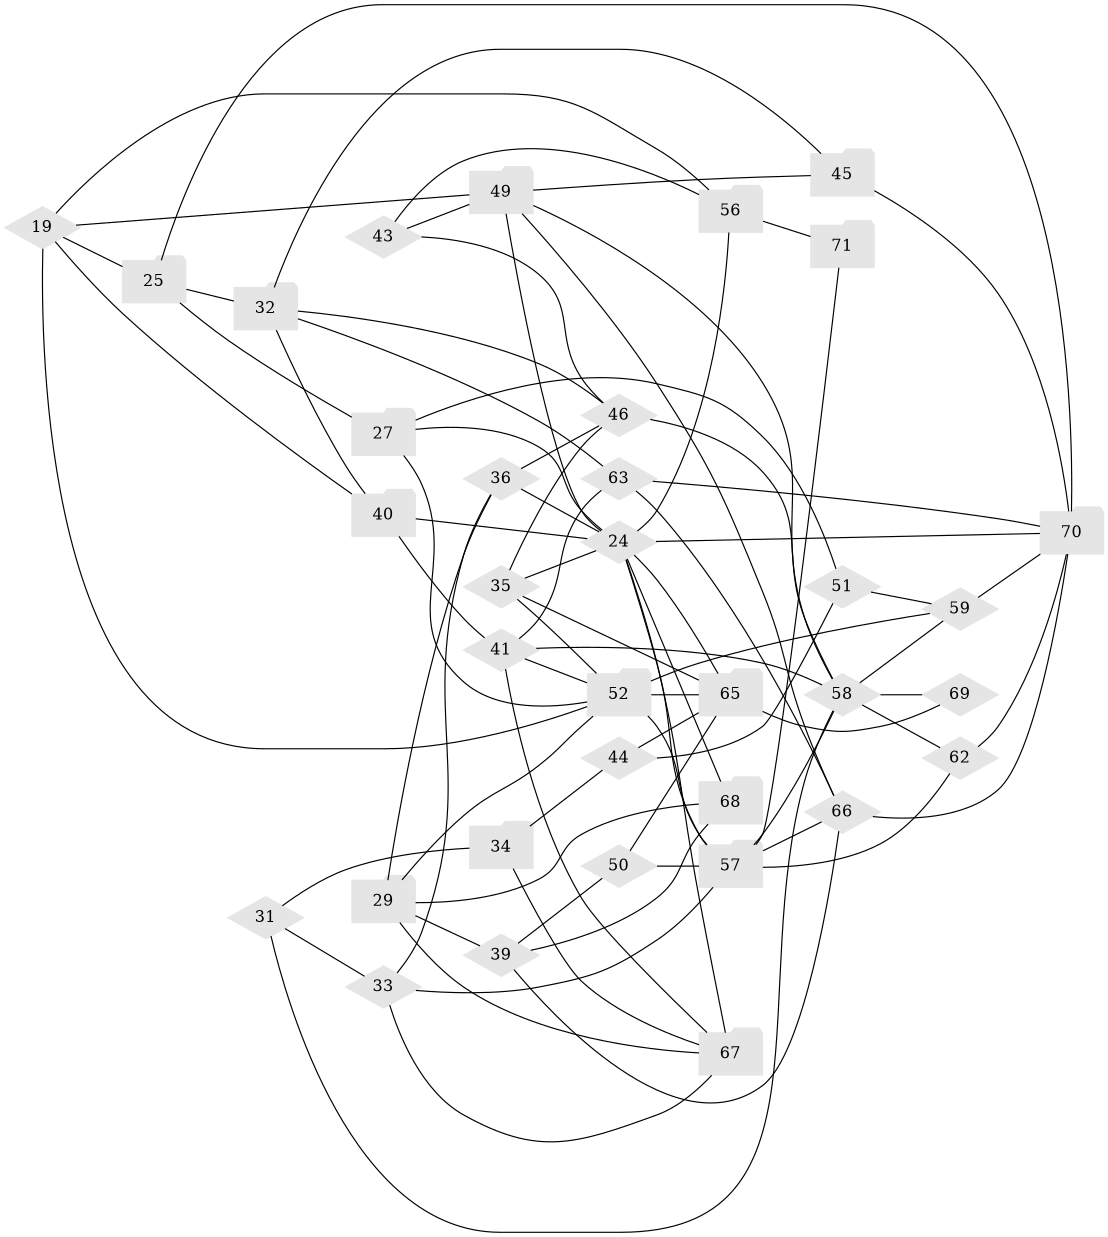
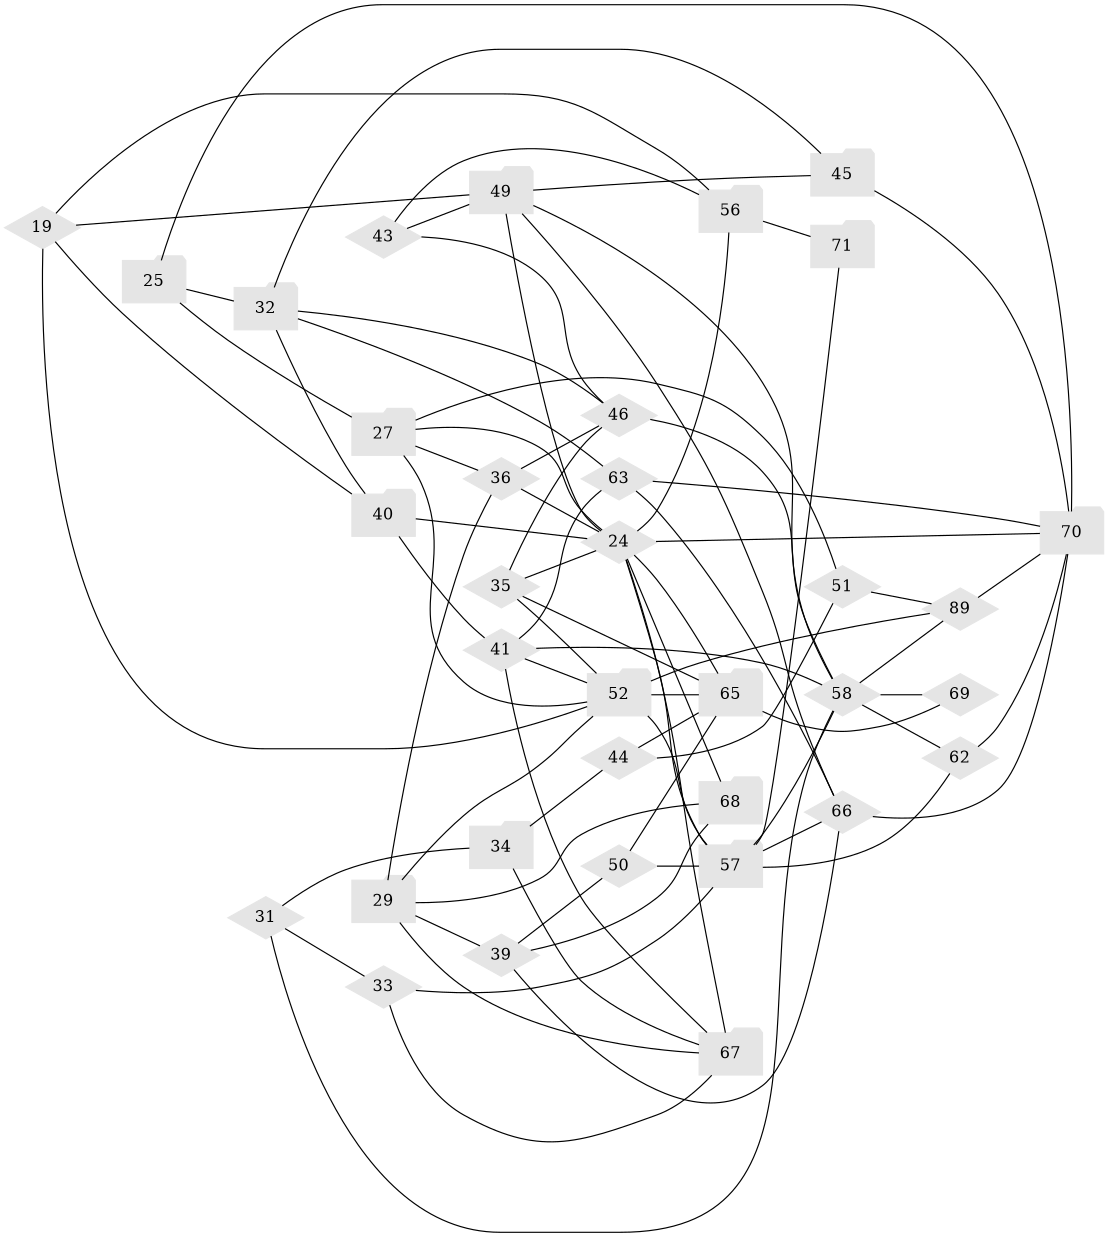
(93, 252) -> none
(960, 609) -> (960, 609)
(446, 735) -> (447, 458)
